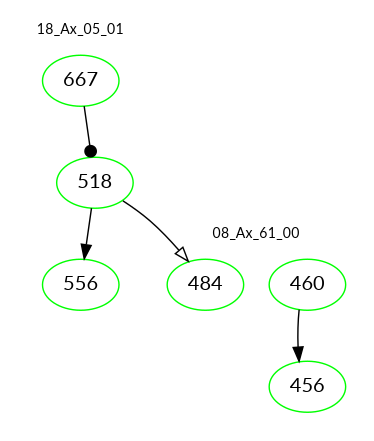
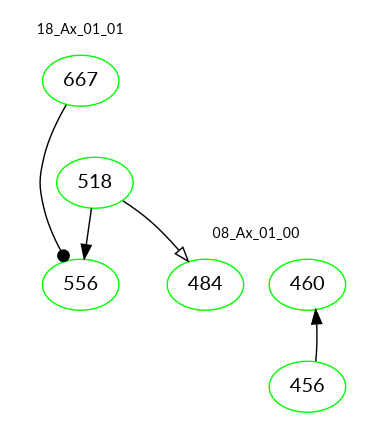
(81, 30) -> (81, 30)
(87, 126) -> (40, 177)
(256, 234) -> (256, 234)
(298, 328) -> (317, 343)
